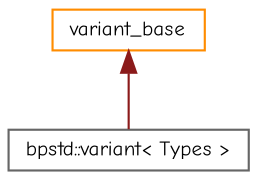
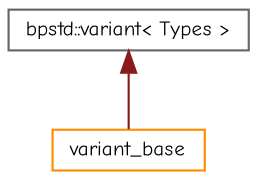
(129, 101) -> (129, 101)
